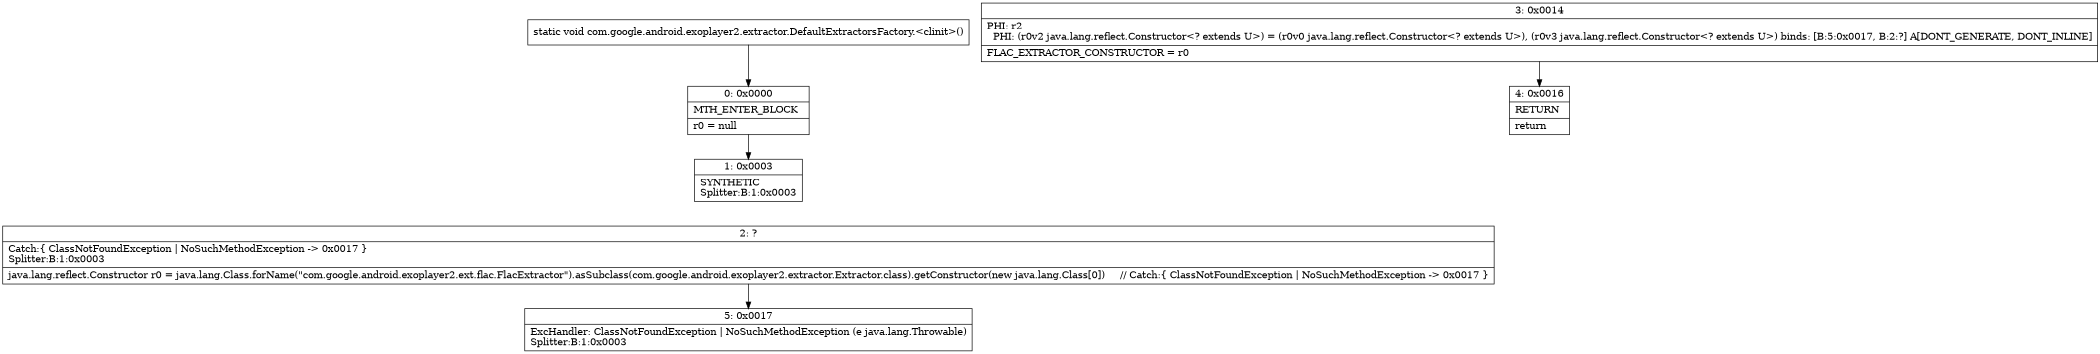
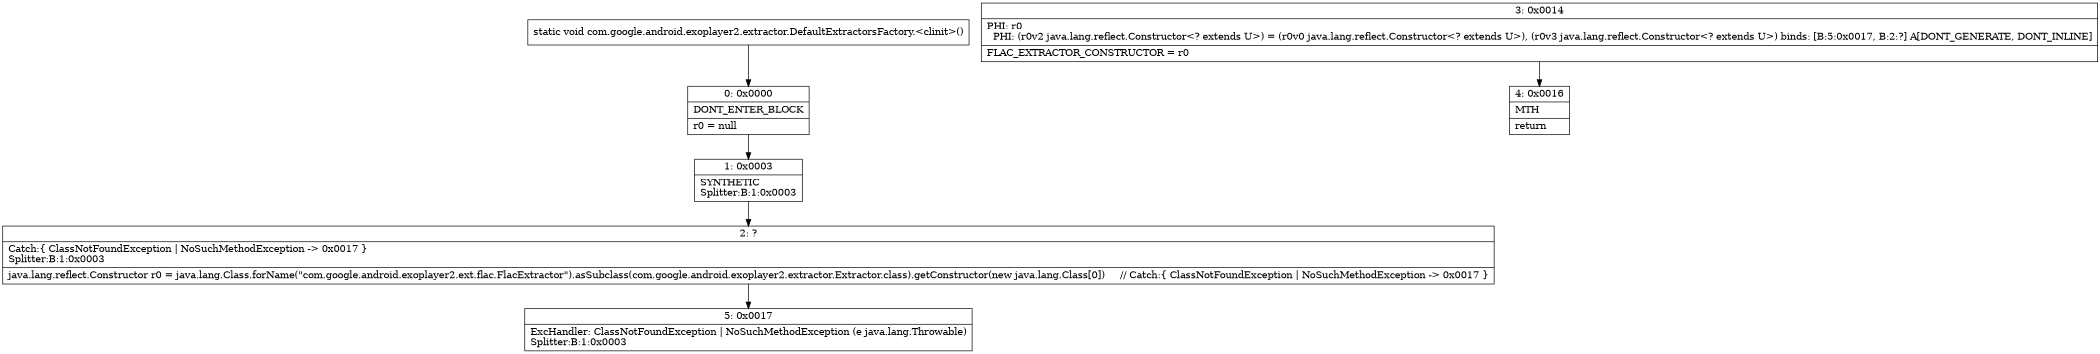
(1006, 27) -> (1006, 27)
(746, 110) -> (748, 110)
(1537, 110) -> (1527, 110)
none -> (748, 210)
